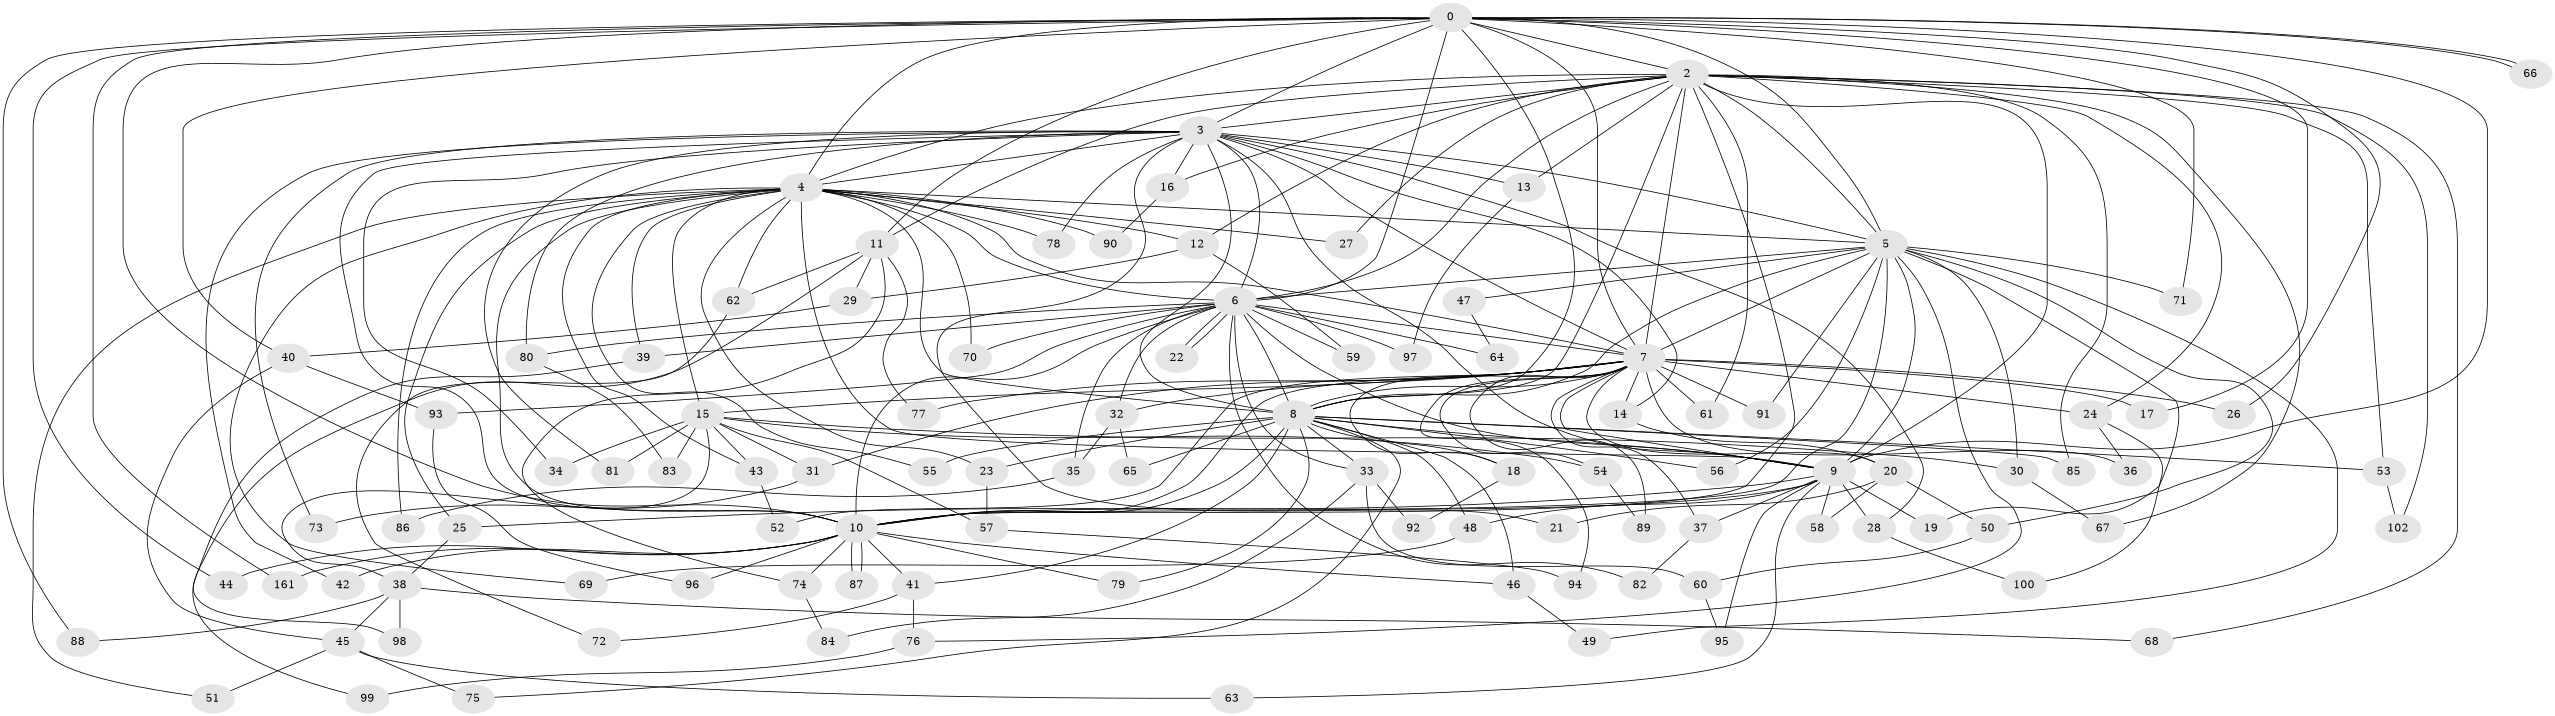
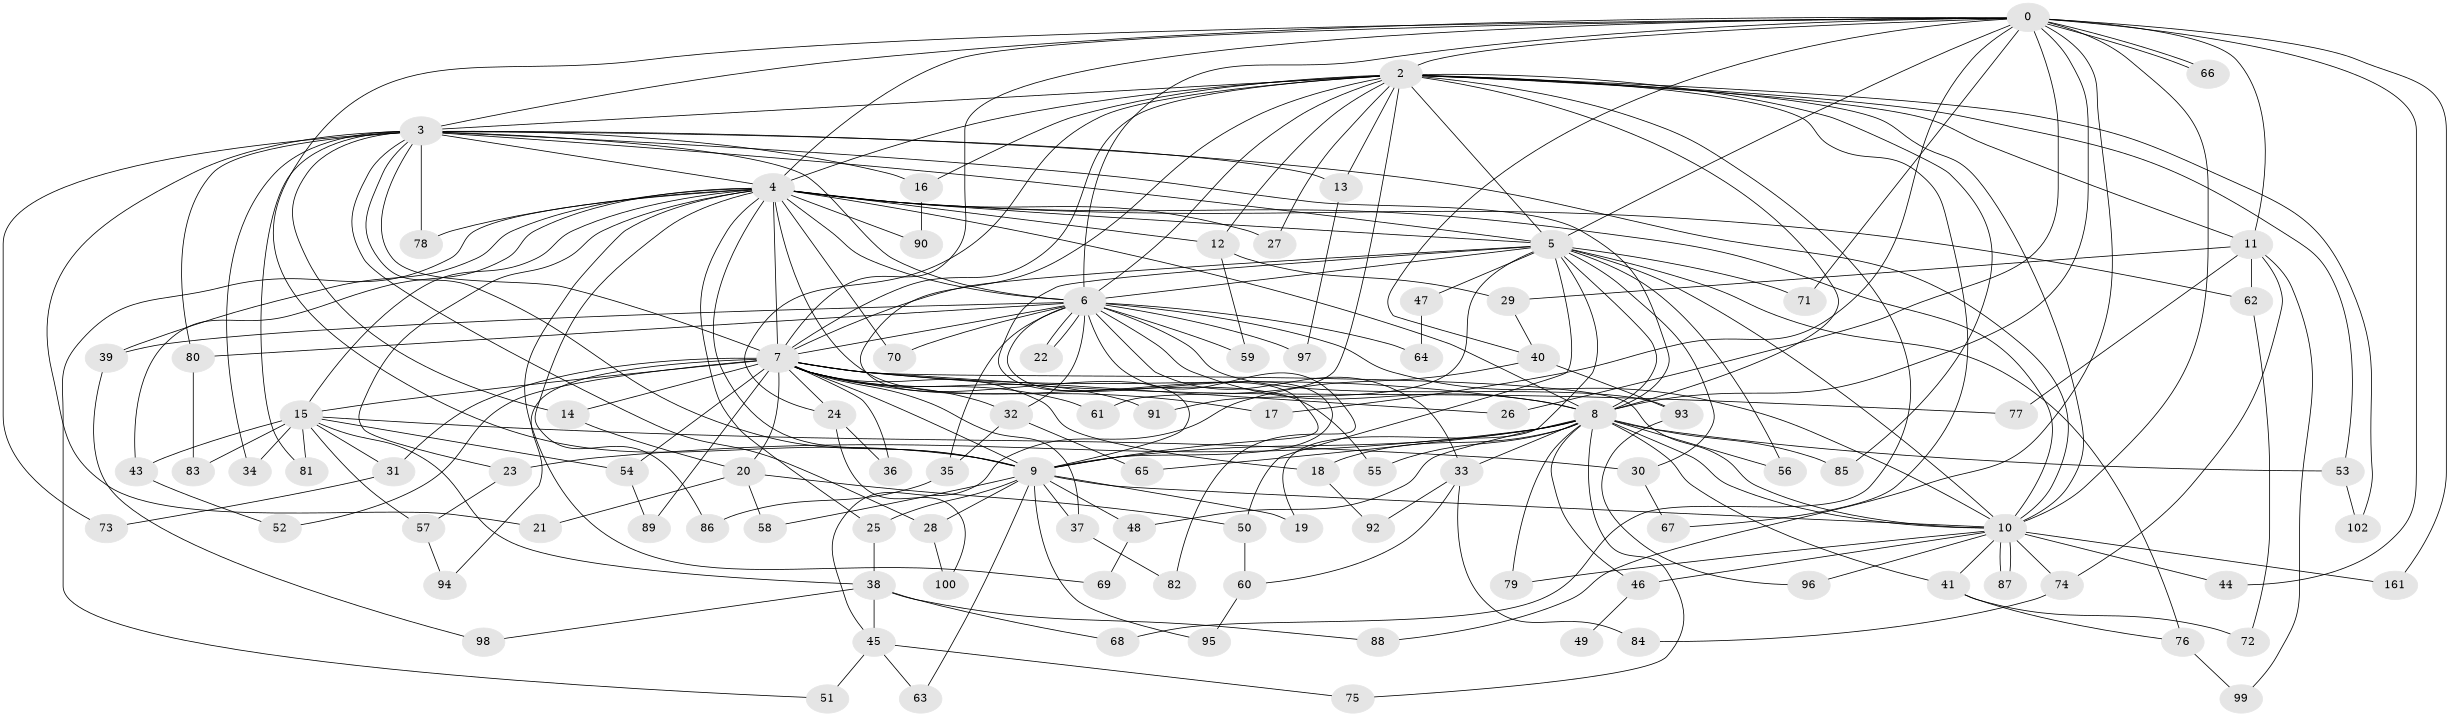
(2260, 576) -> none
(343, 585) -> none
